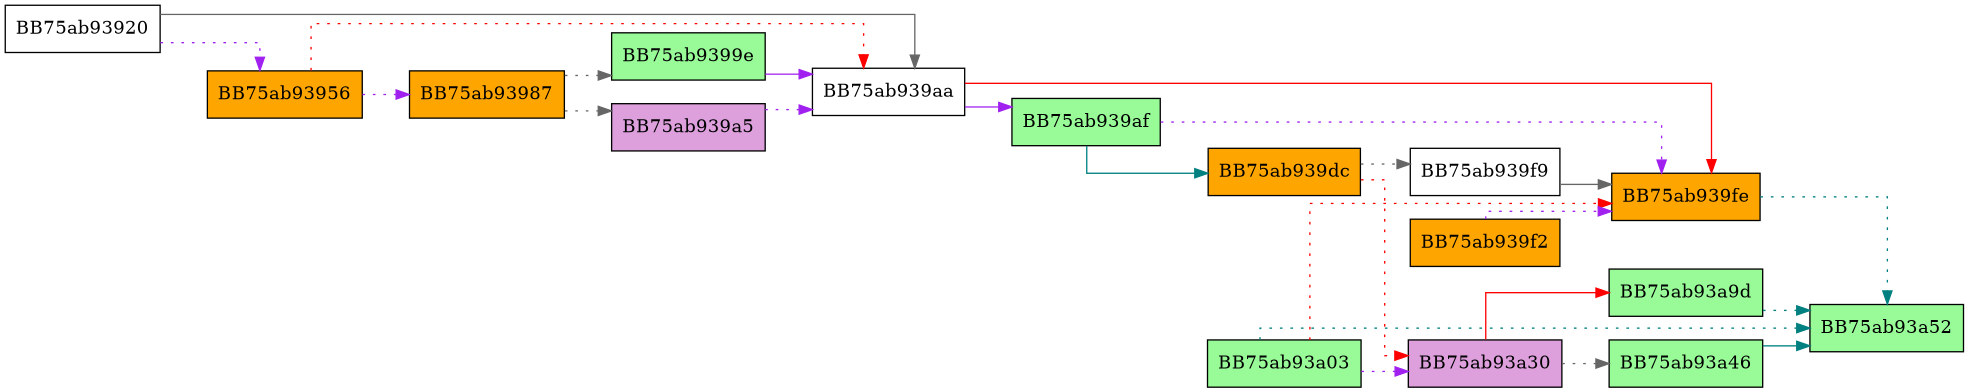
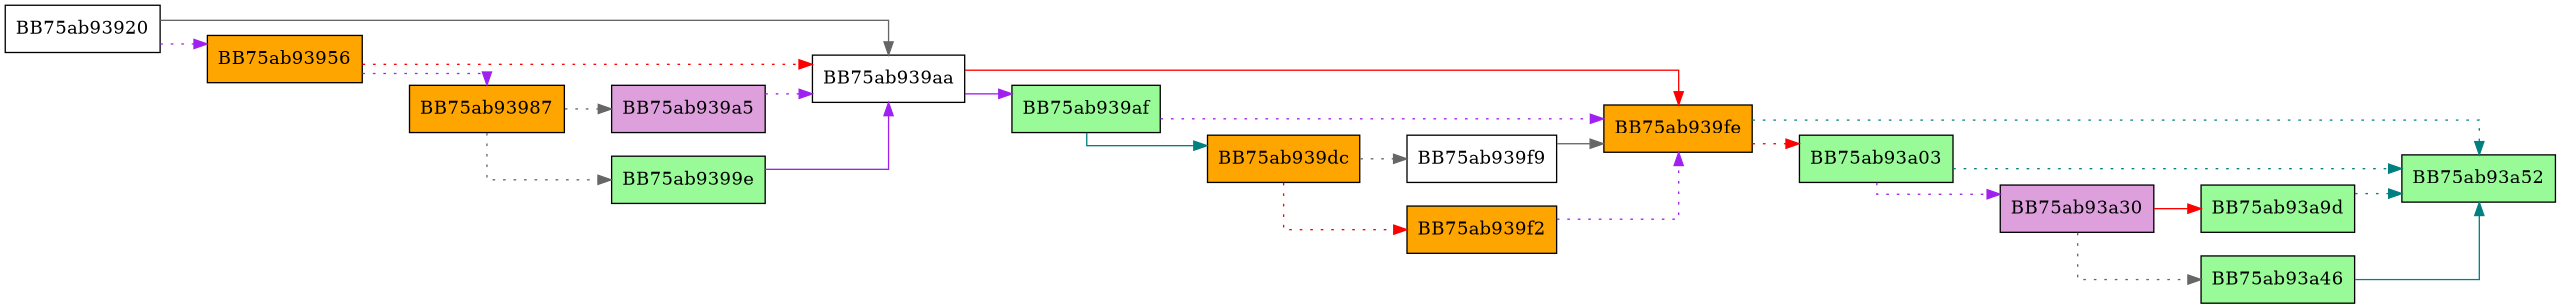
(1375, 203) -> (1769, 144)
(1385, 261) -> (1315, 230)
